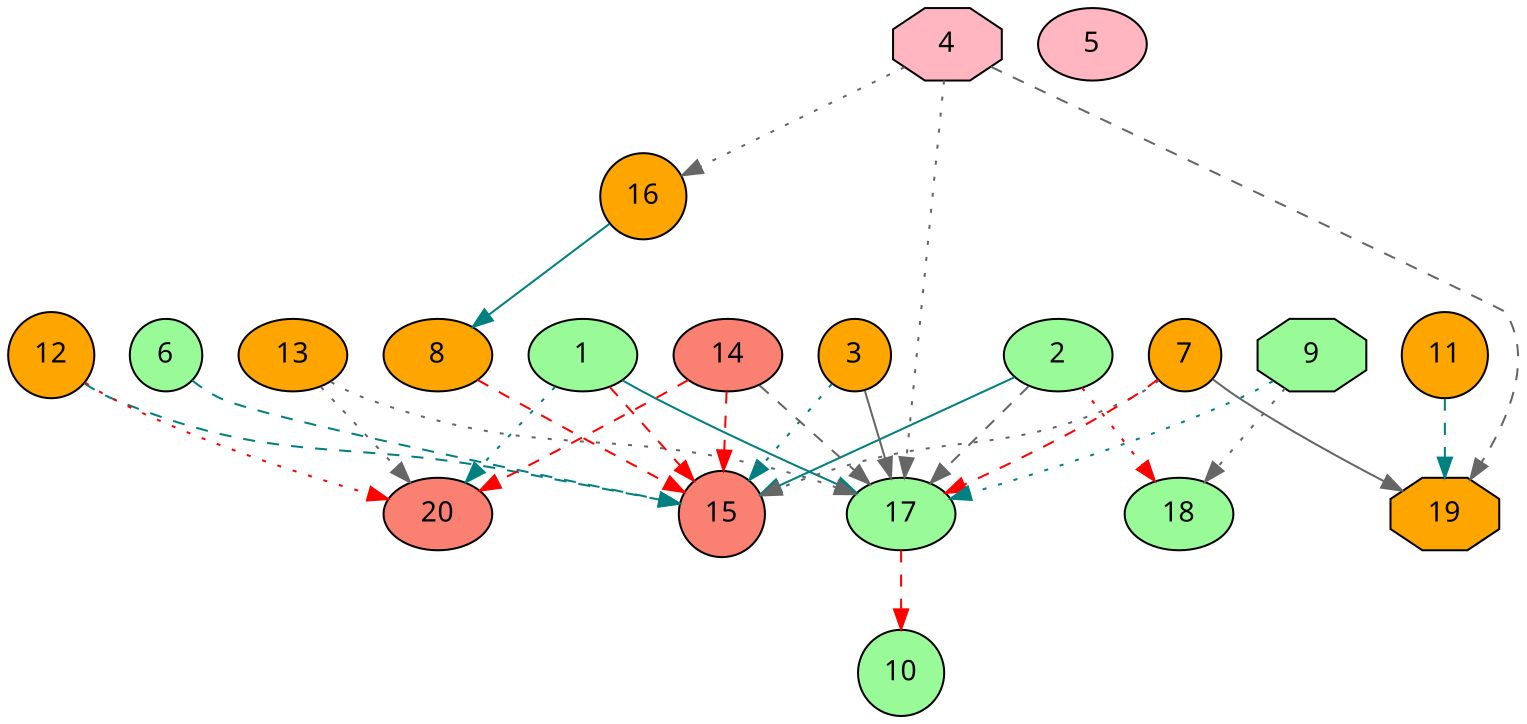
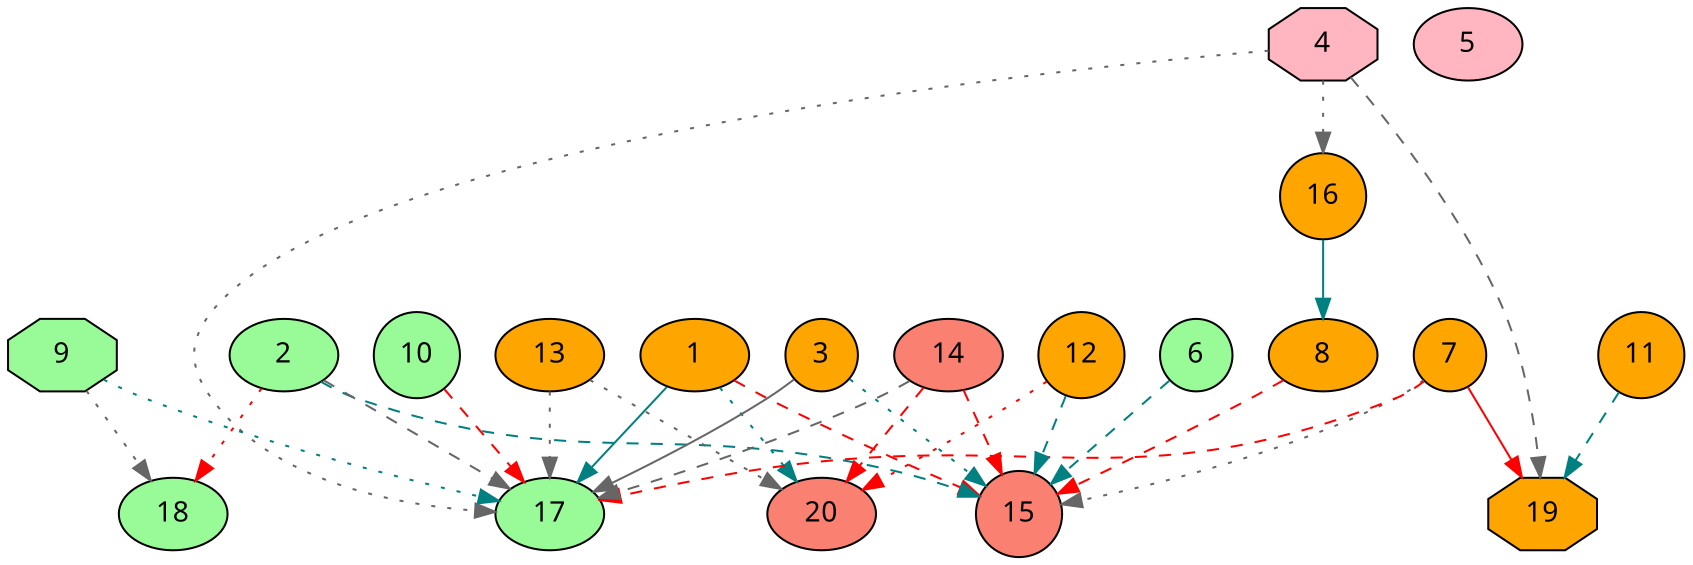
(583, 355) -> (695, 355)
(897, 432) -> (638, 444)
(1297, 433) -> (1490, 423)
(901, 580) -> (466, 414)
